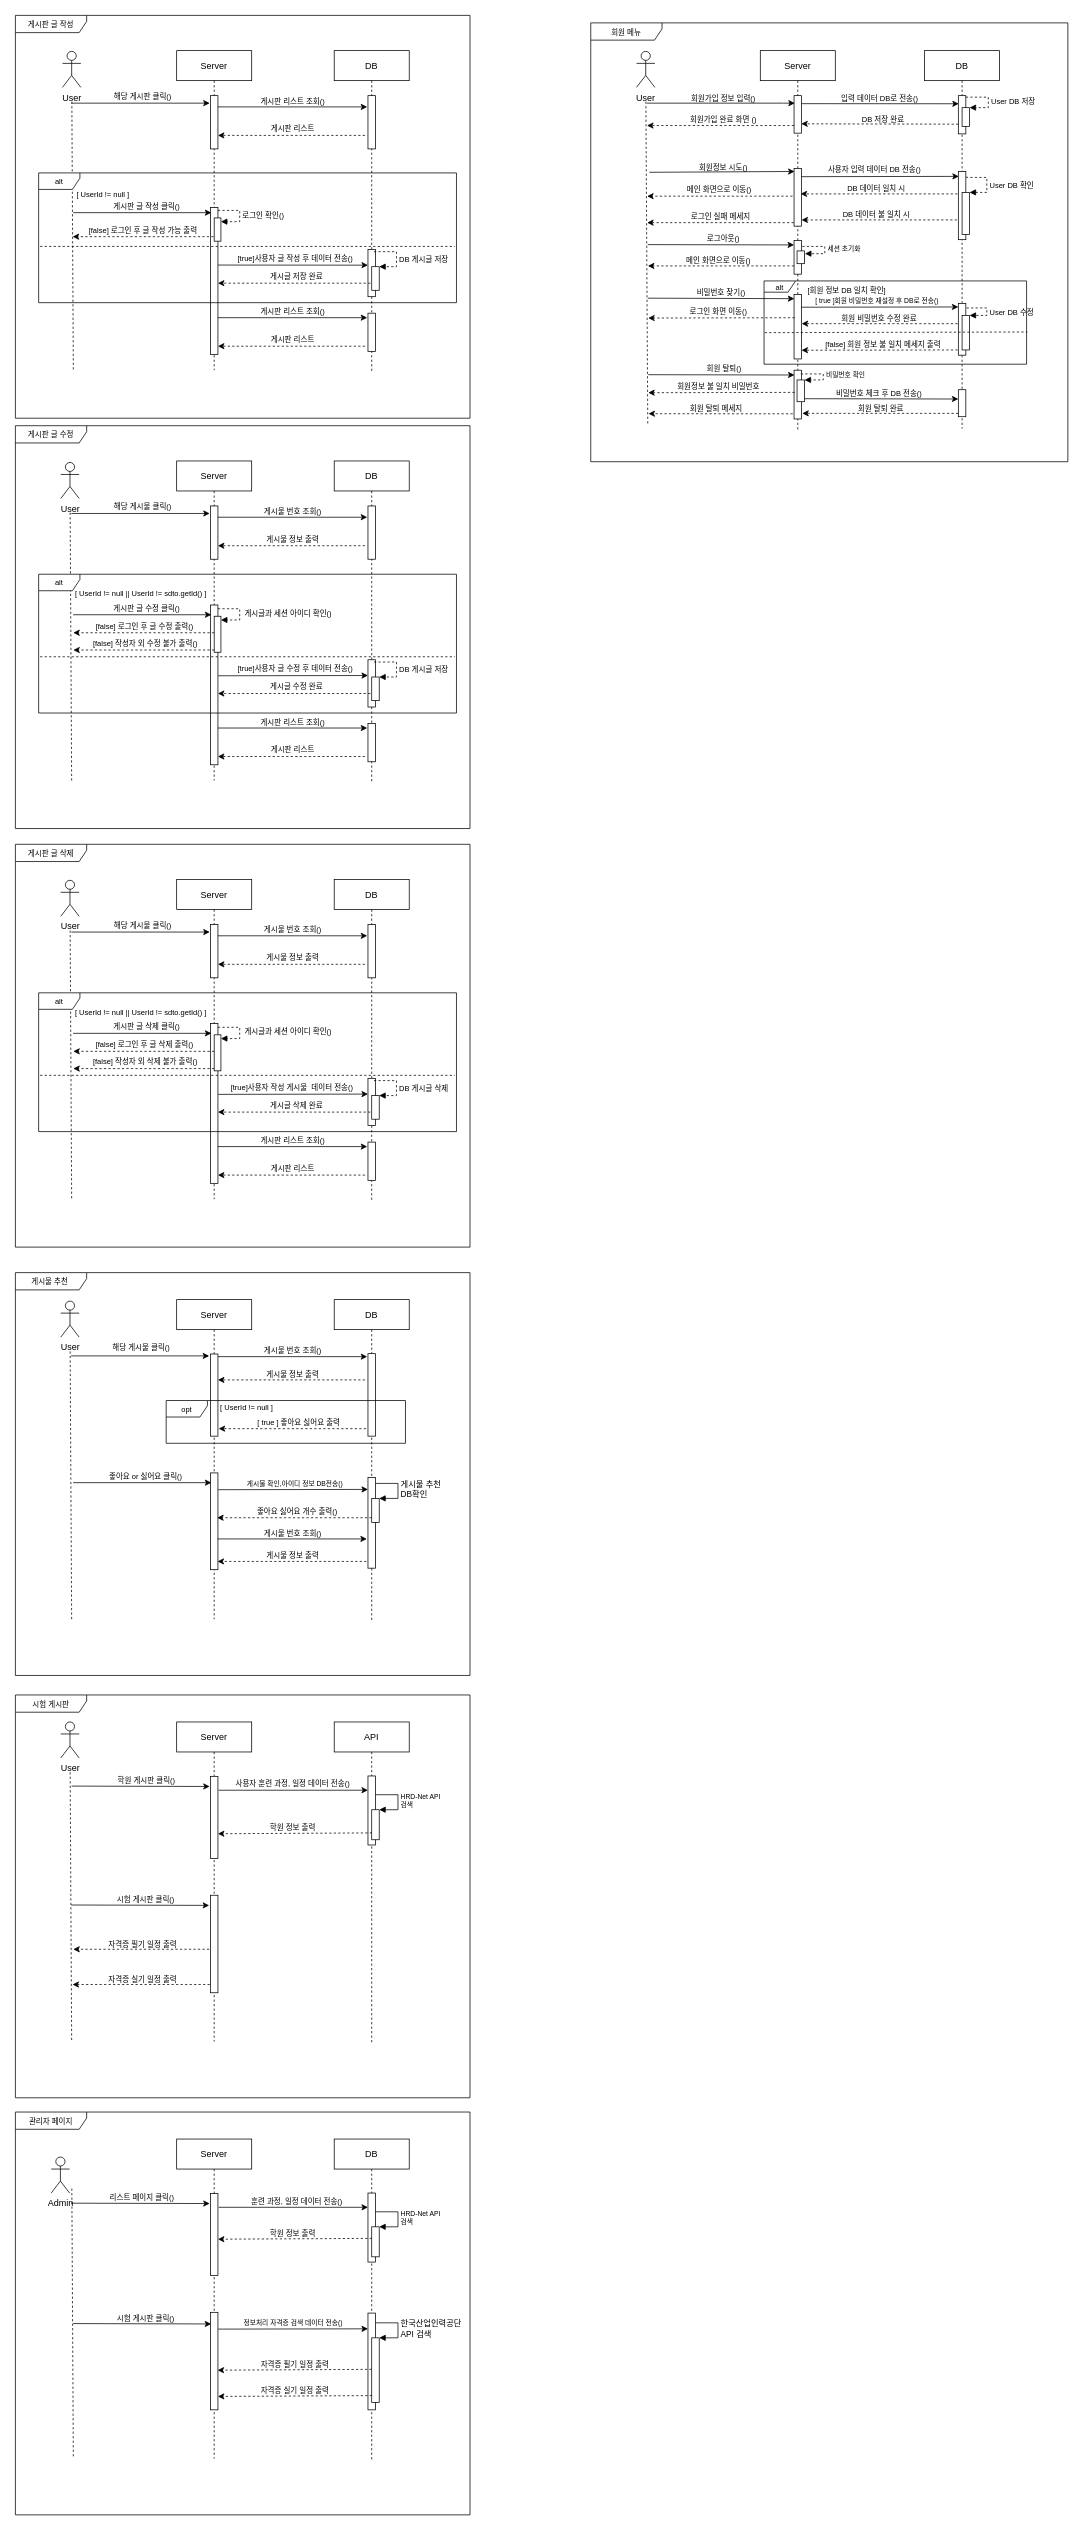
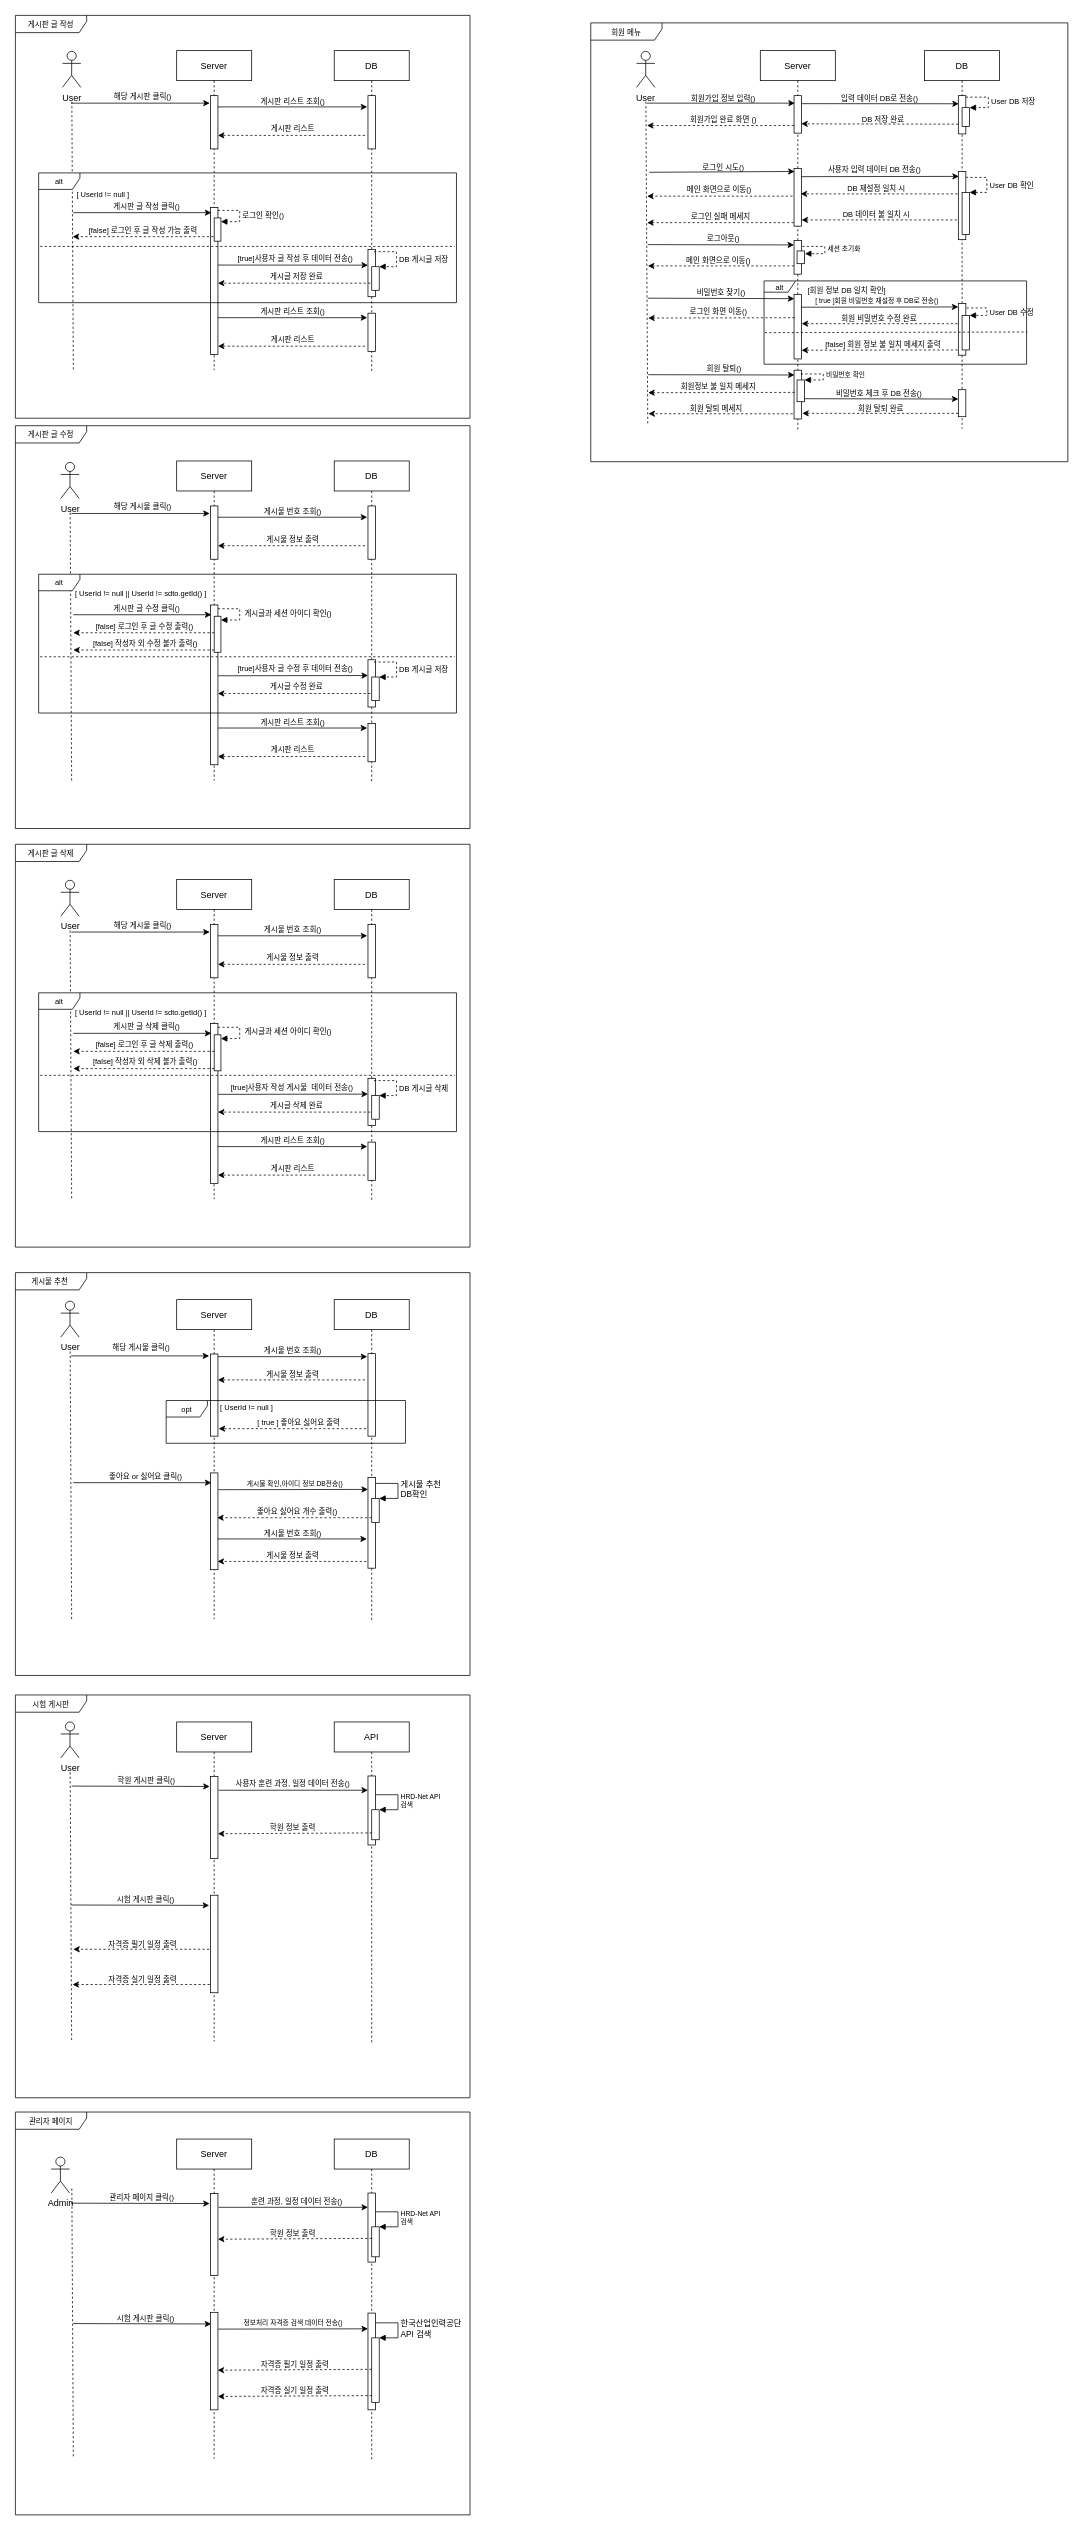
(723, 167) -> (723, 167)
(876, 188) -> (876, 188)
(719, 387) -> (719, 387)
(142, 2197) -> (142, 2197)
